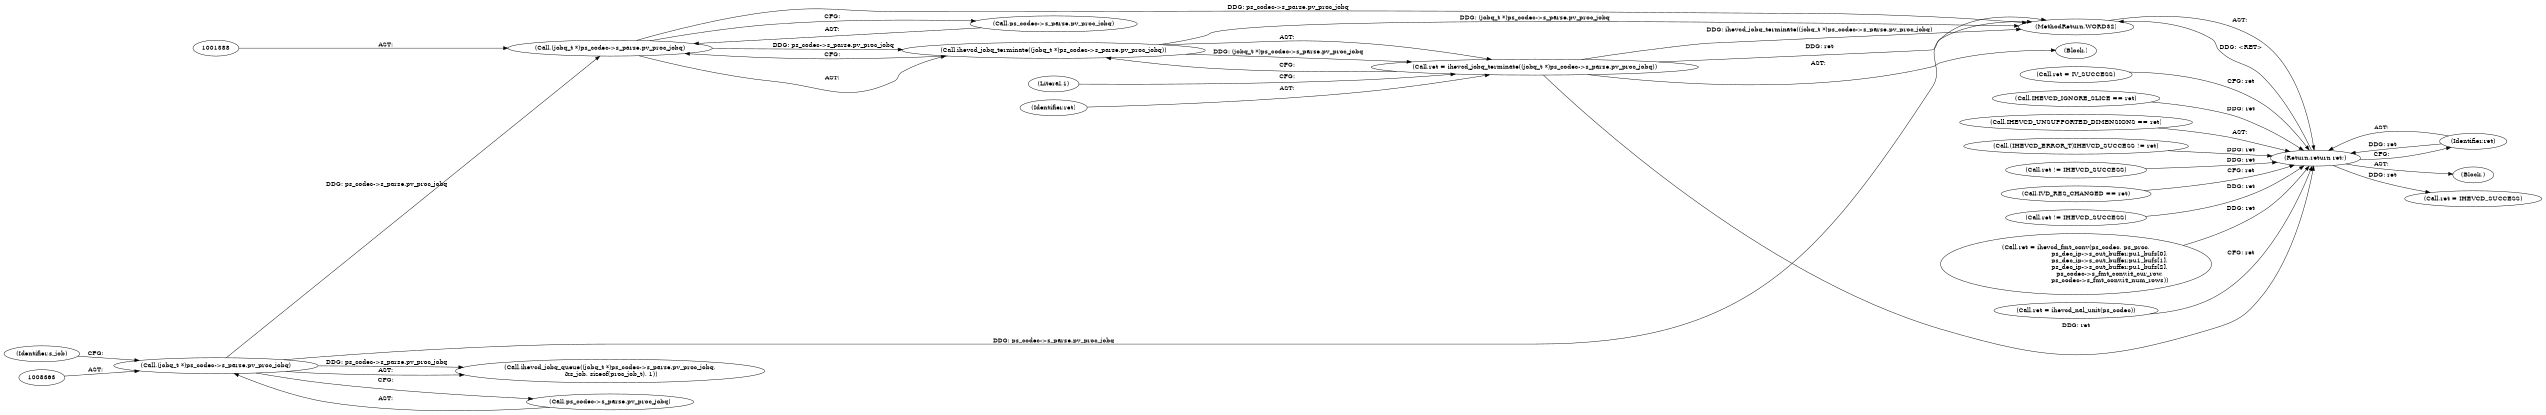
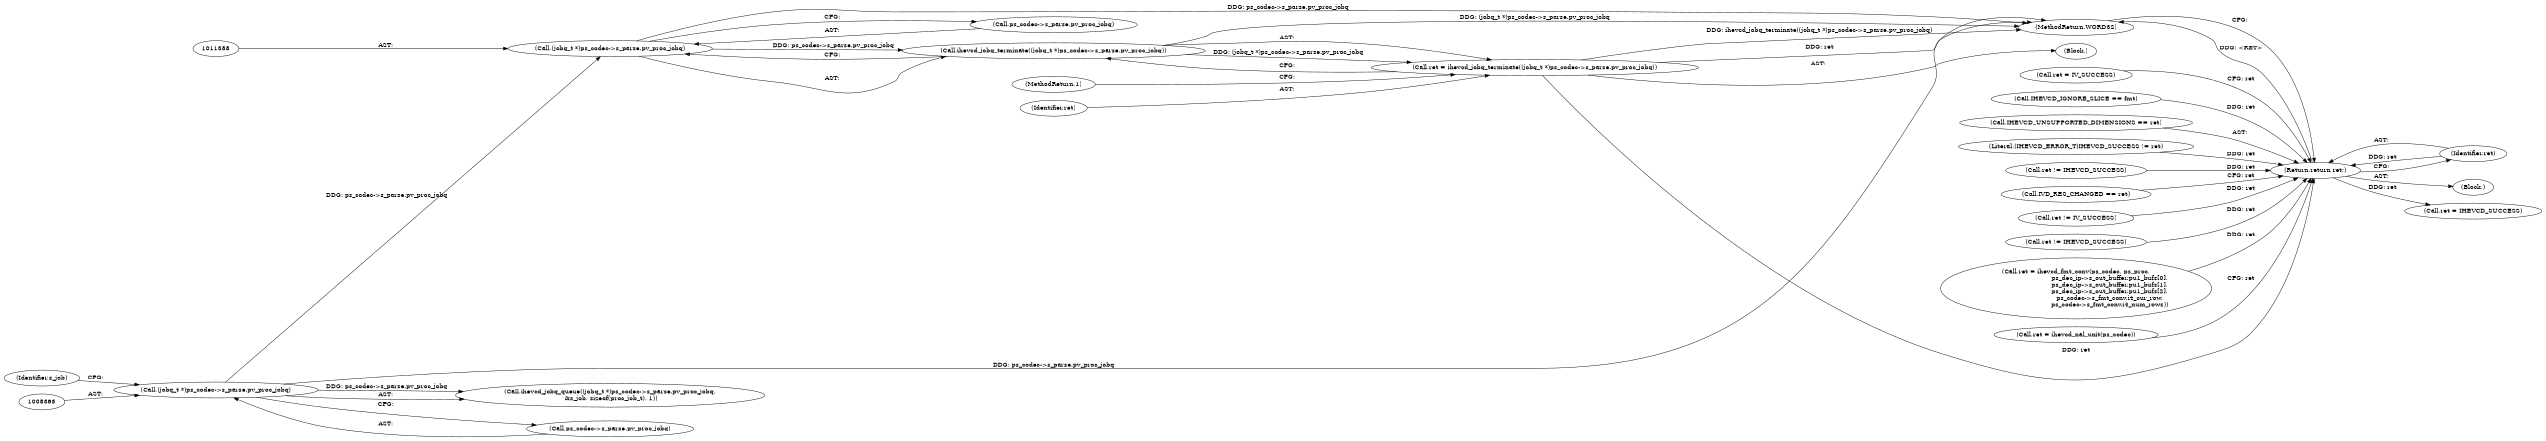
(2241, 20) -> (2241, 20)
(216, 48) -> (216, 49)
(1054, 84) -> (1054, 84)
(2076, 98) -> (2076, 99)
(2076, 146) -> (2076, 147)
none -> (2076, 218)
